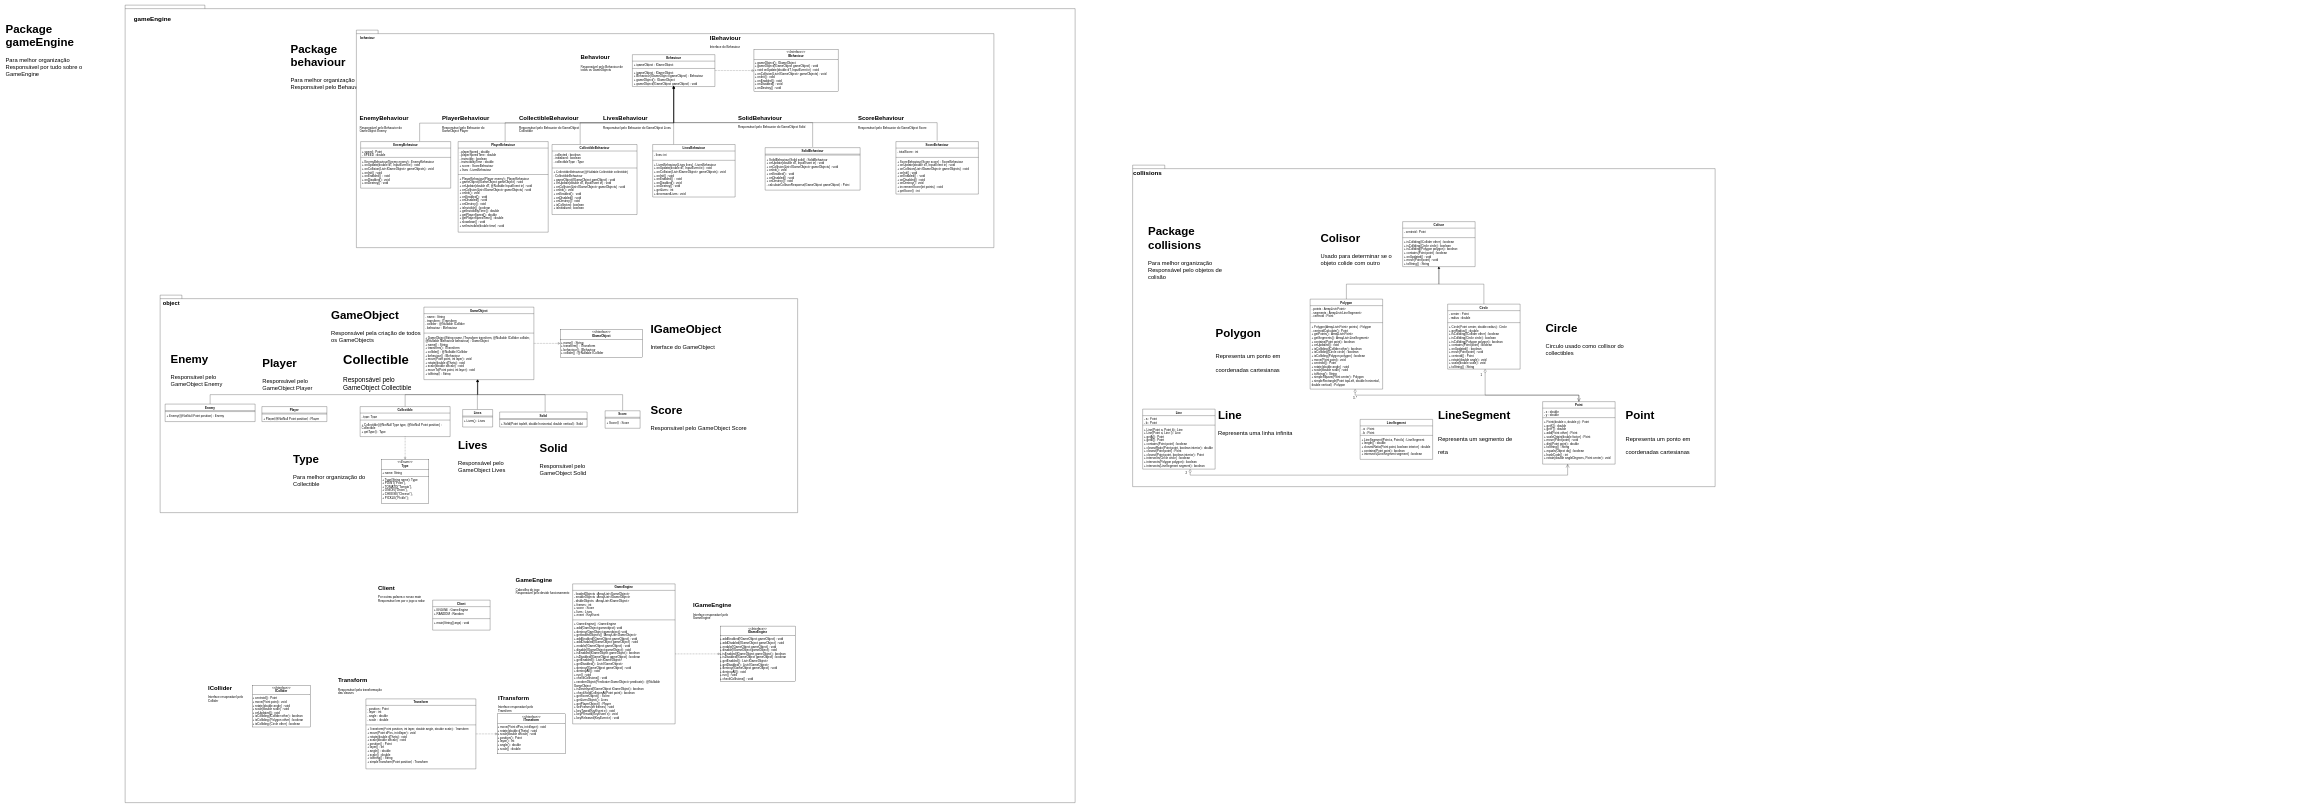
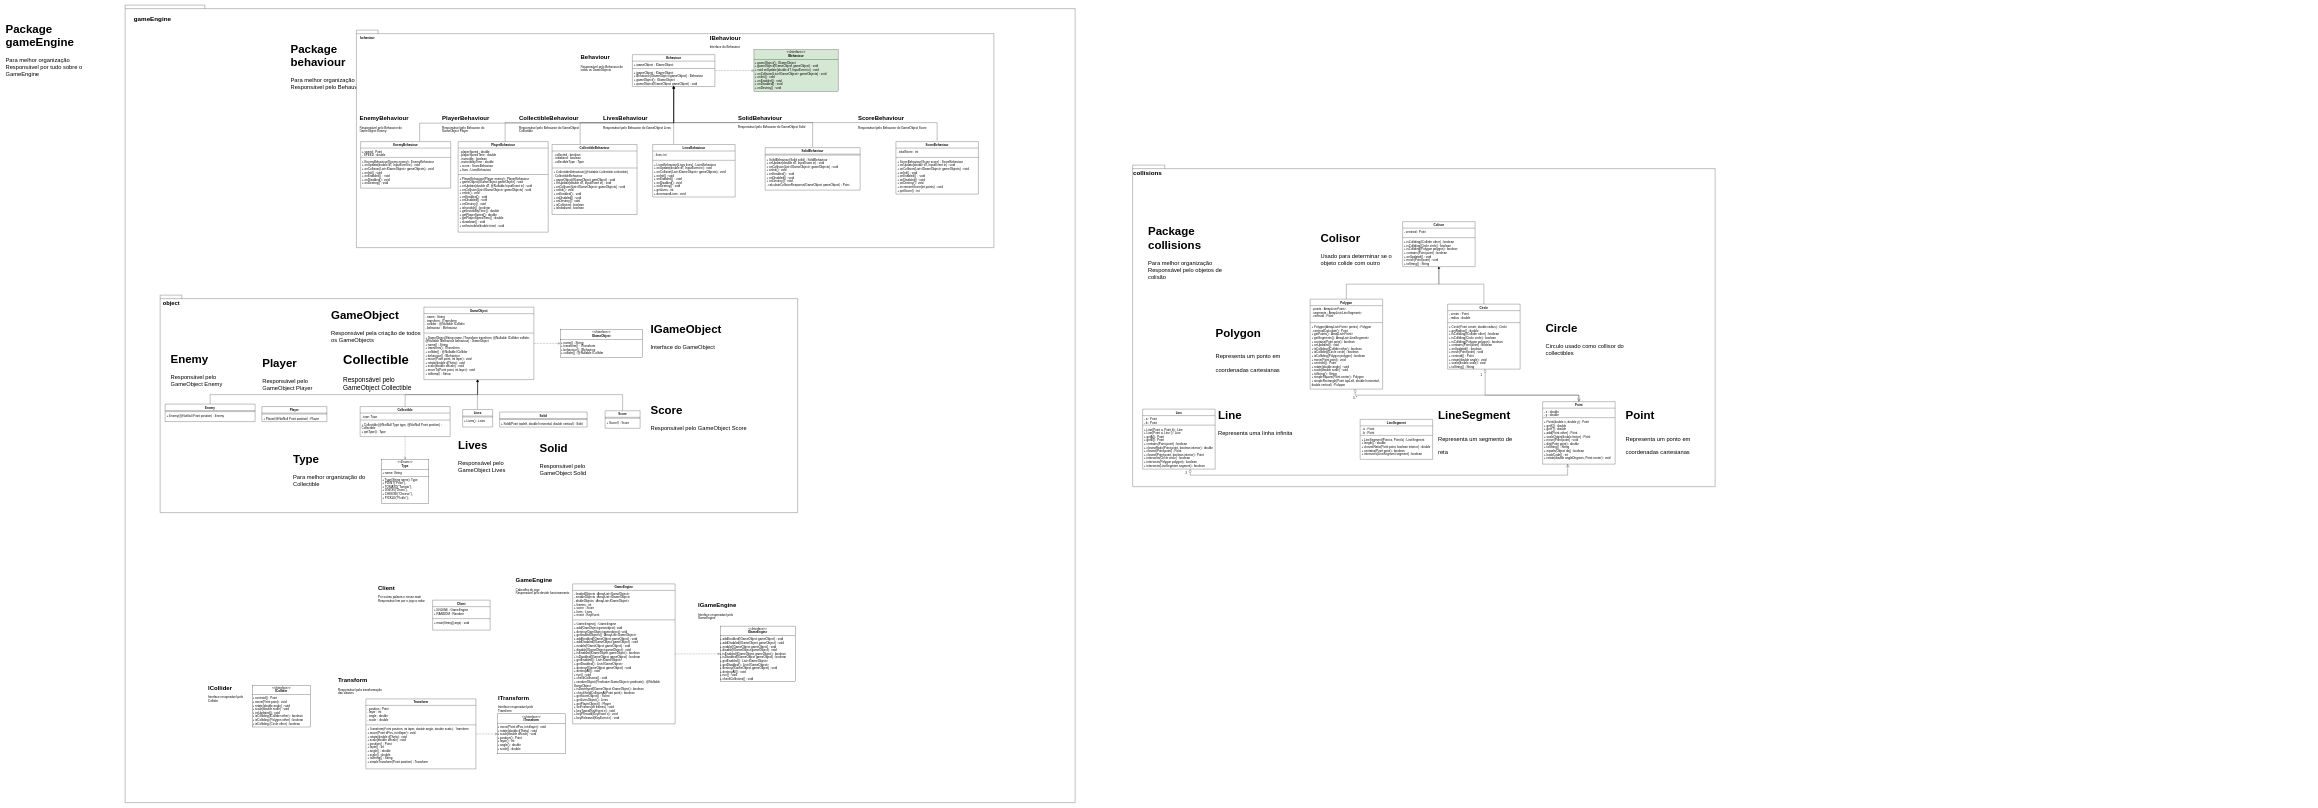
(796, 71) -> (796, 71)
(545, 404) -> none
(715, 611) -> (720, 611)
